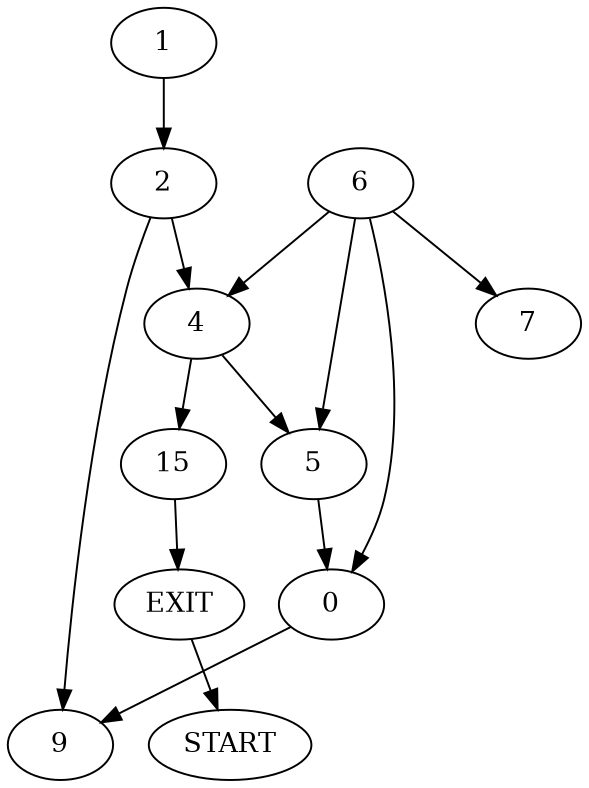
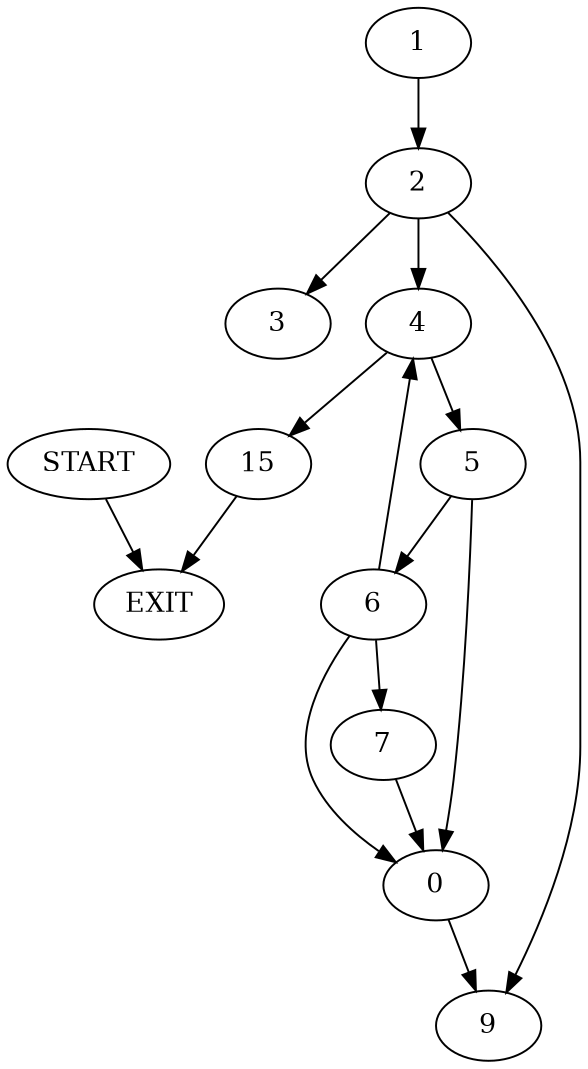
(339, 314) -> (429, 526)
none -> (278, 324)
(199, 659) -> (120, 526)
none -> (406, 806)
